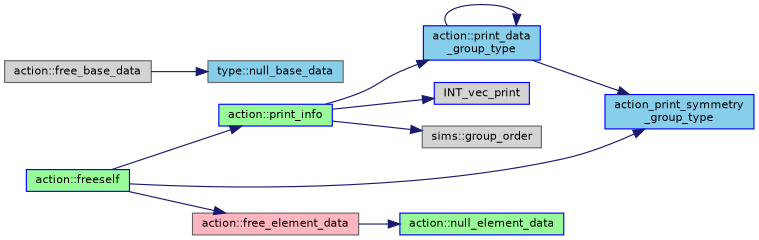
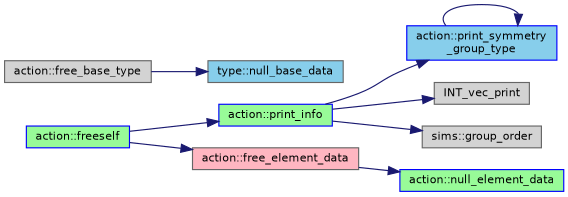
(482, 43) -> (482, 43)
(78, 72) -> (78, 72)
(482, 93) -> (482, 93)
(679, 112) -> none
